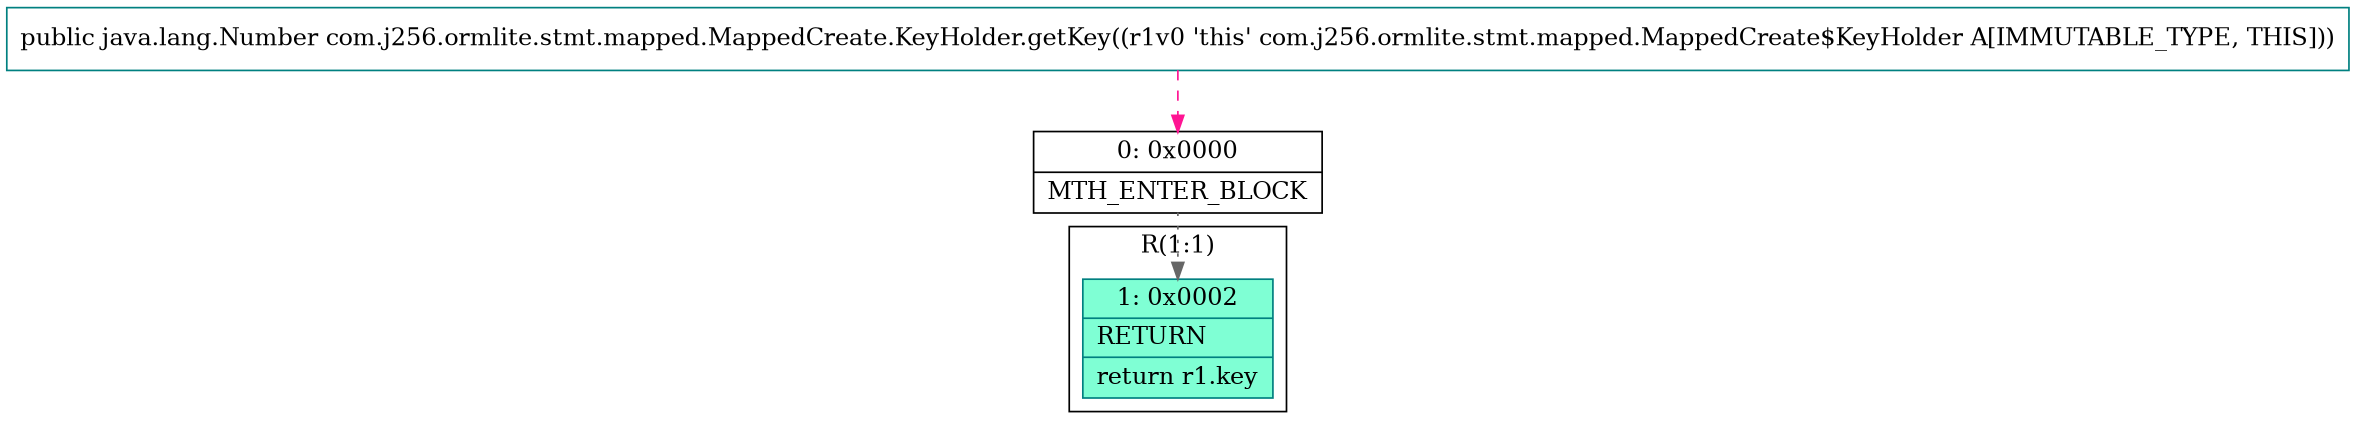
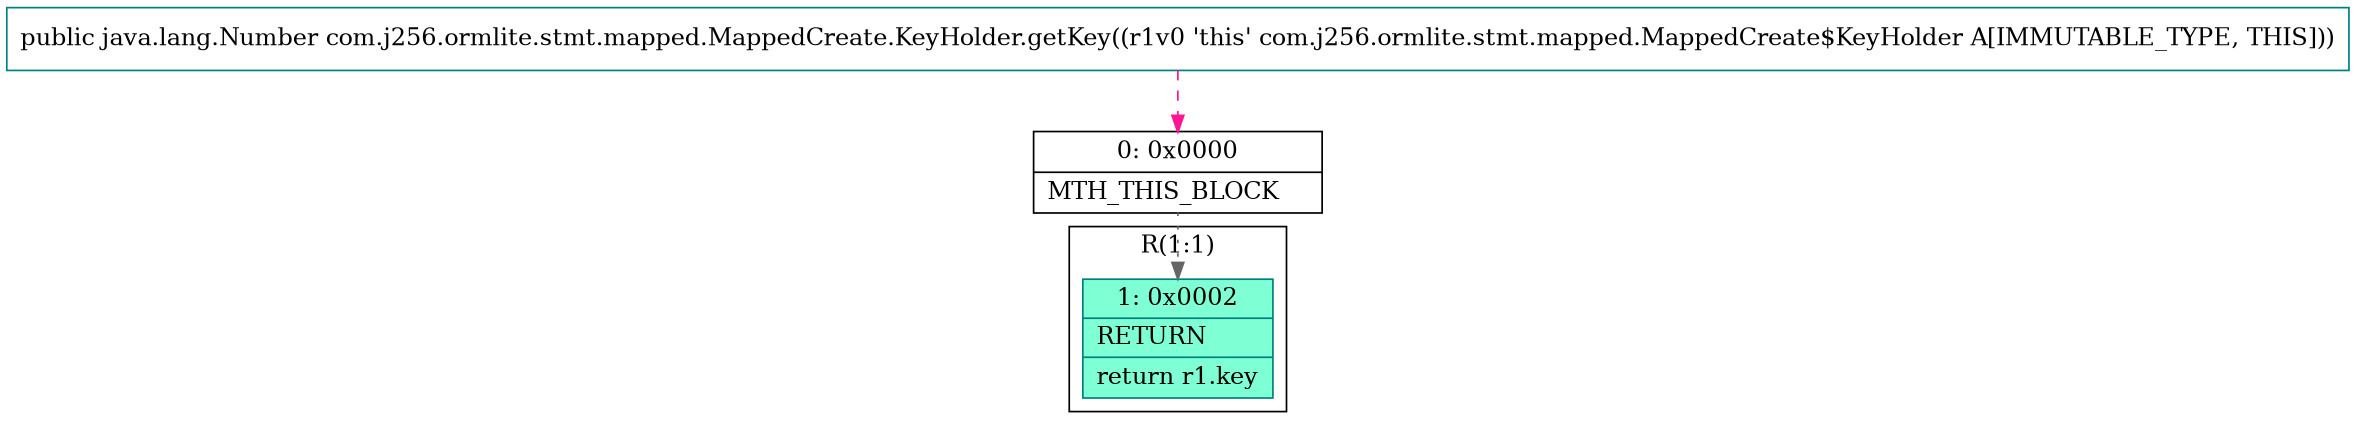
(1178, 192) -> (1163, 192)
